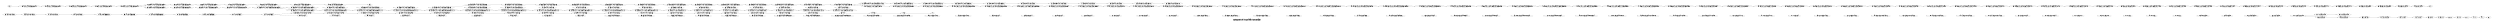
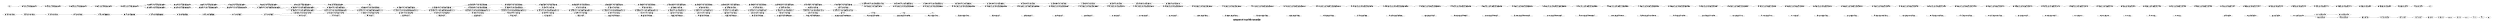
(2203, 16) -> none
